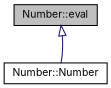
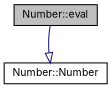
(63, 50) -> (49, 39)
